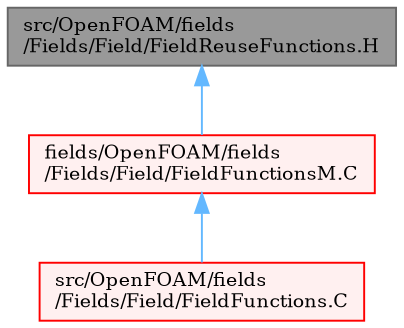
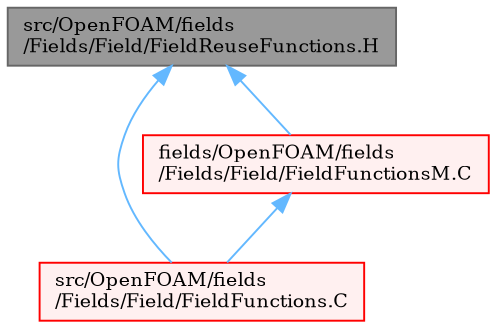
none -> (119, 174)
